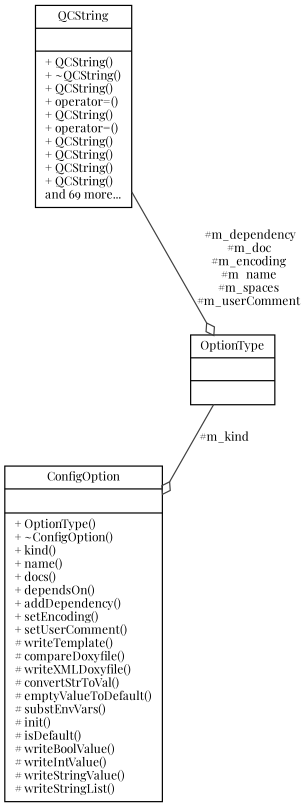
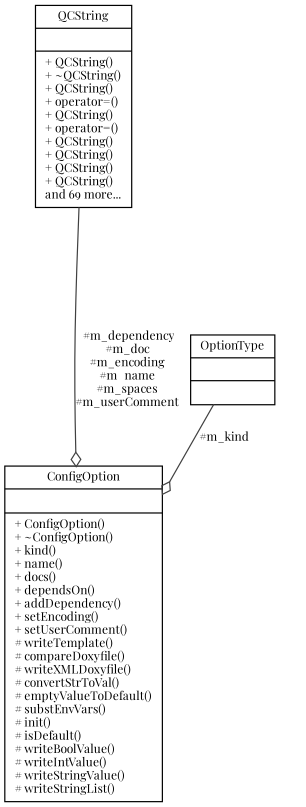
(169, 258) -> (75, 330)
(55, 524) -> (60, 524)
